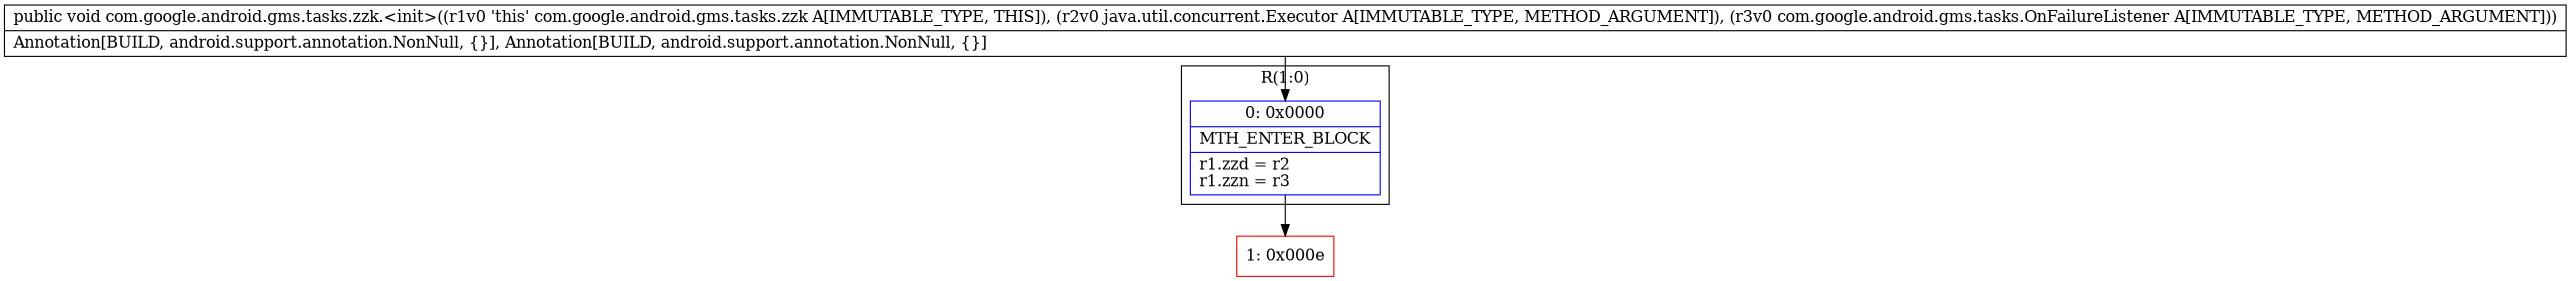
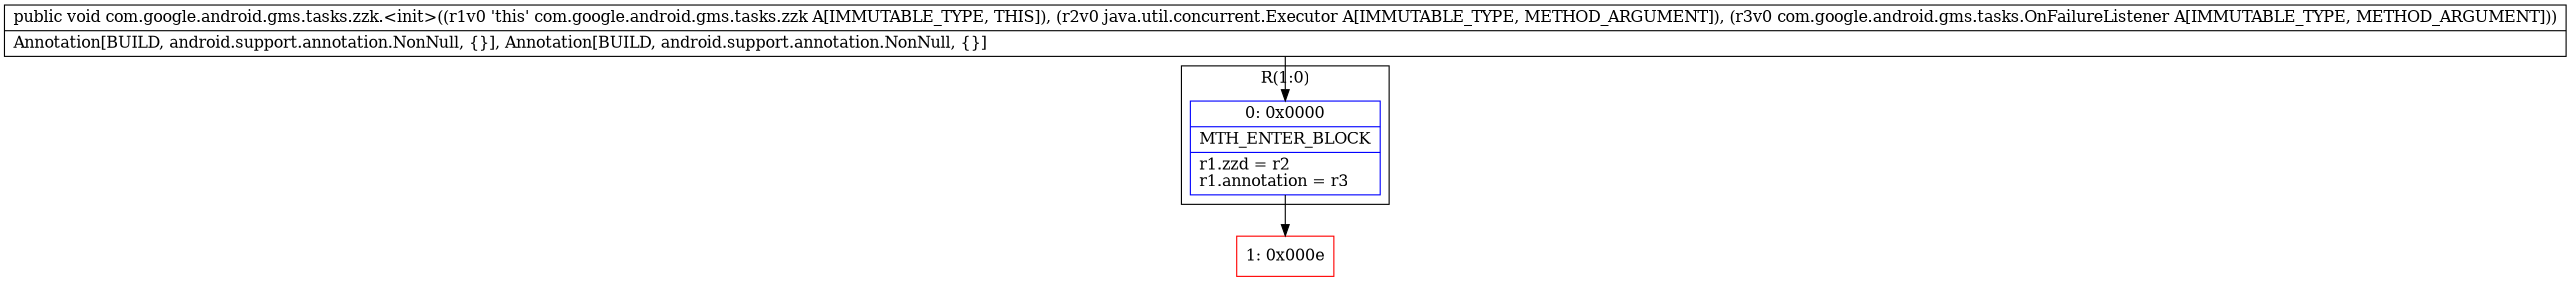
(1245, 181) -> (1274, 181)
